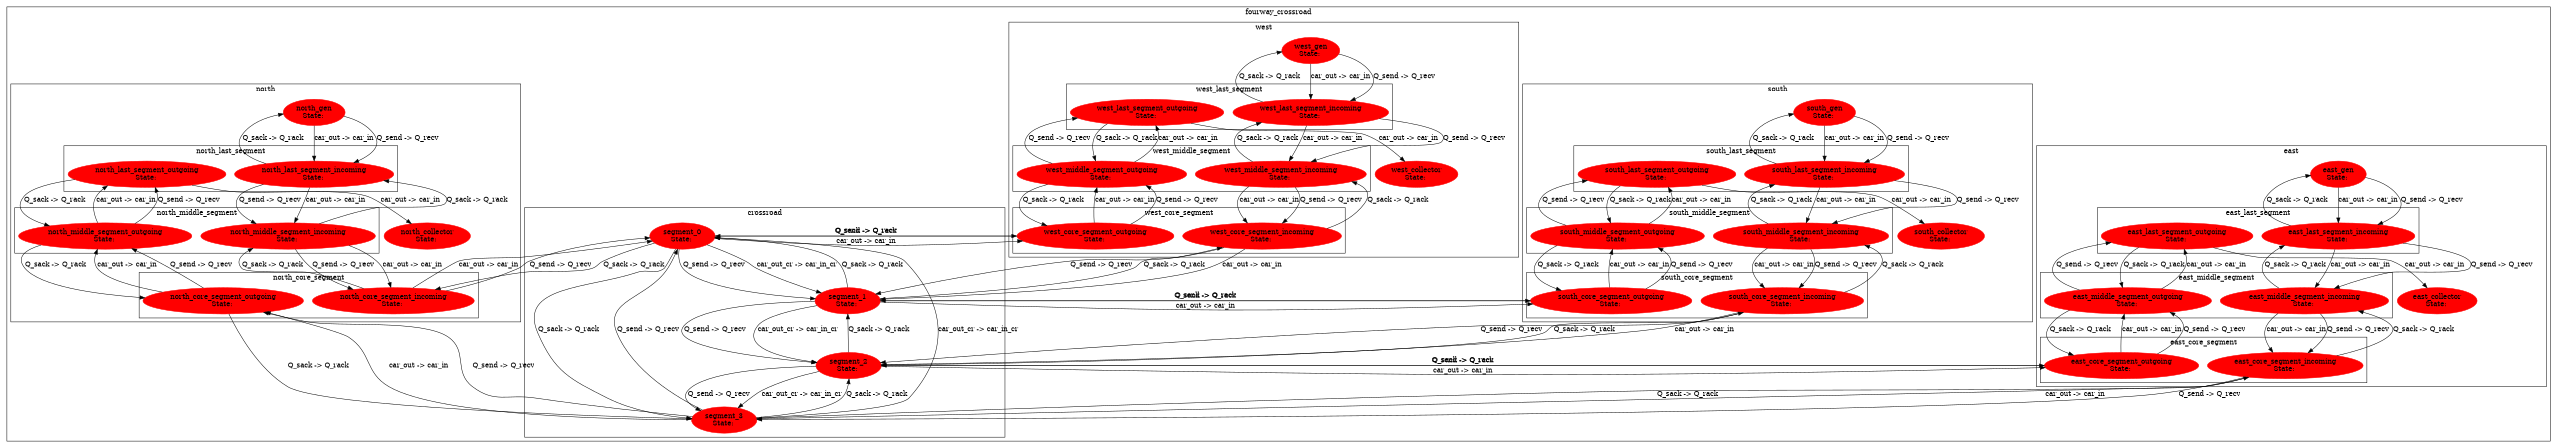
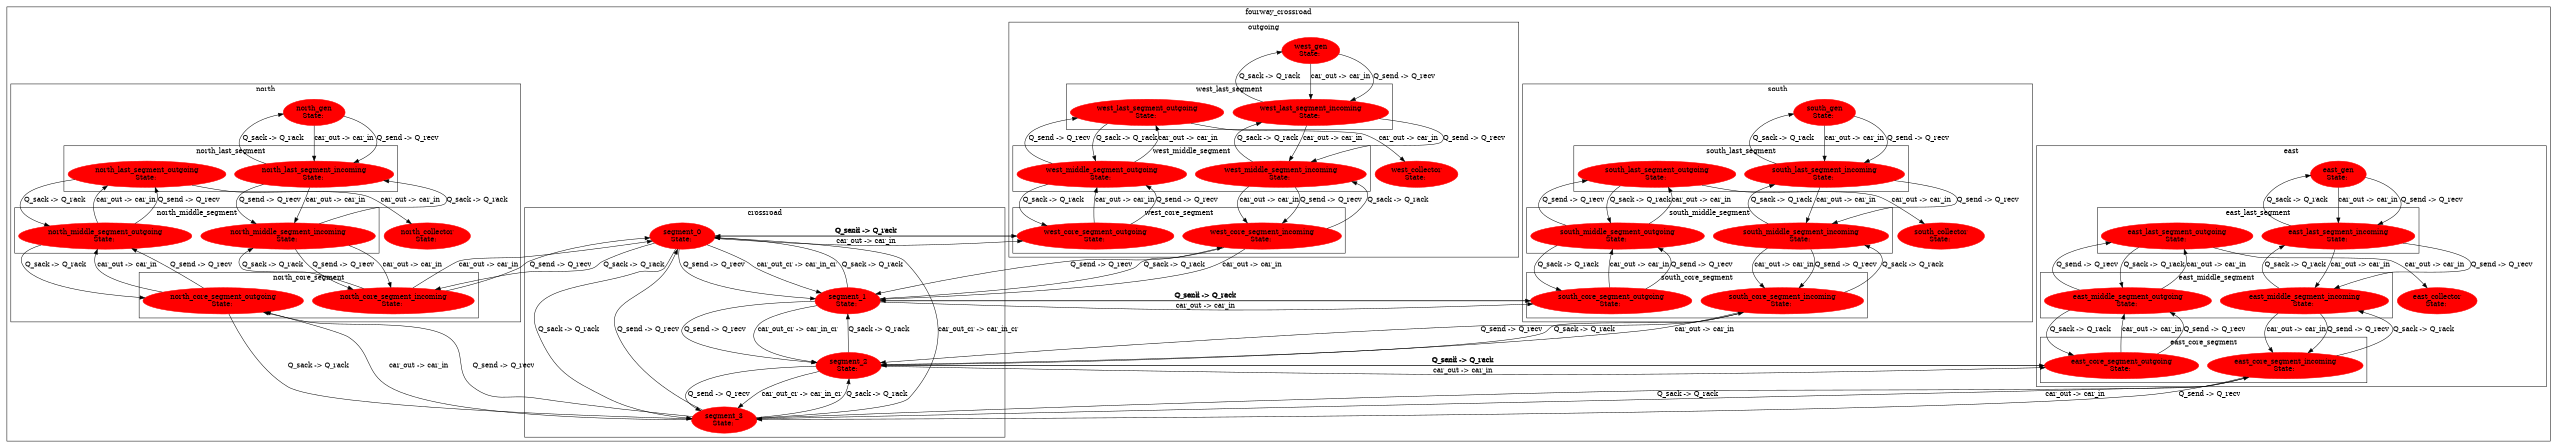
(1264, 28) -> (1264, 28)
